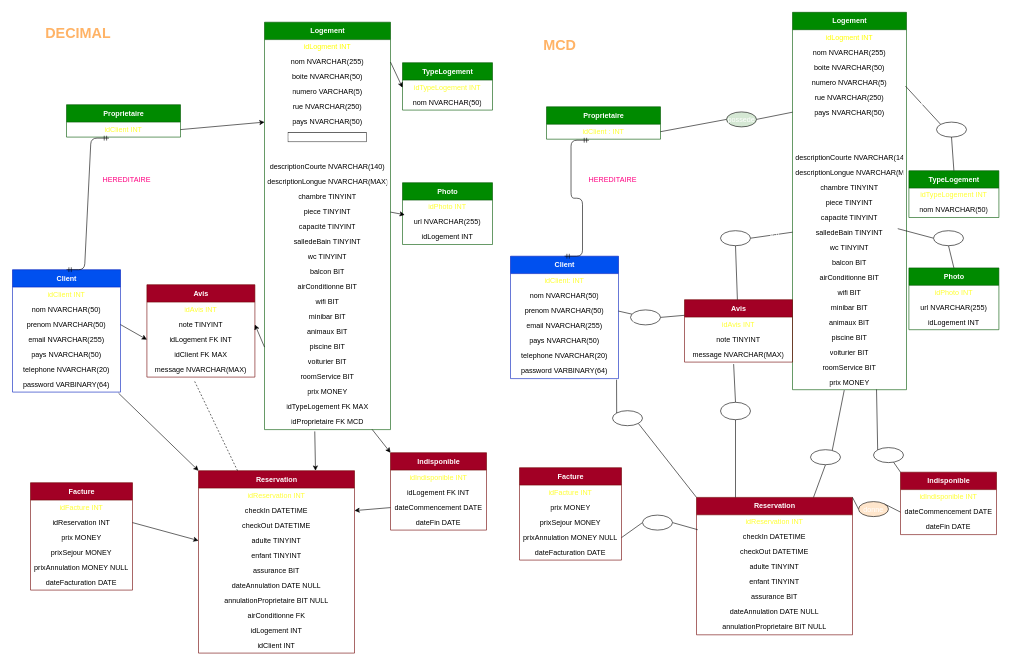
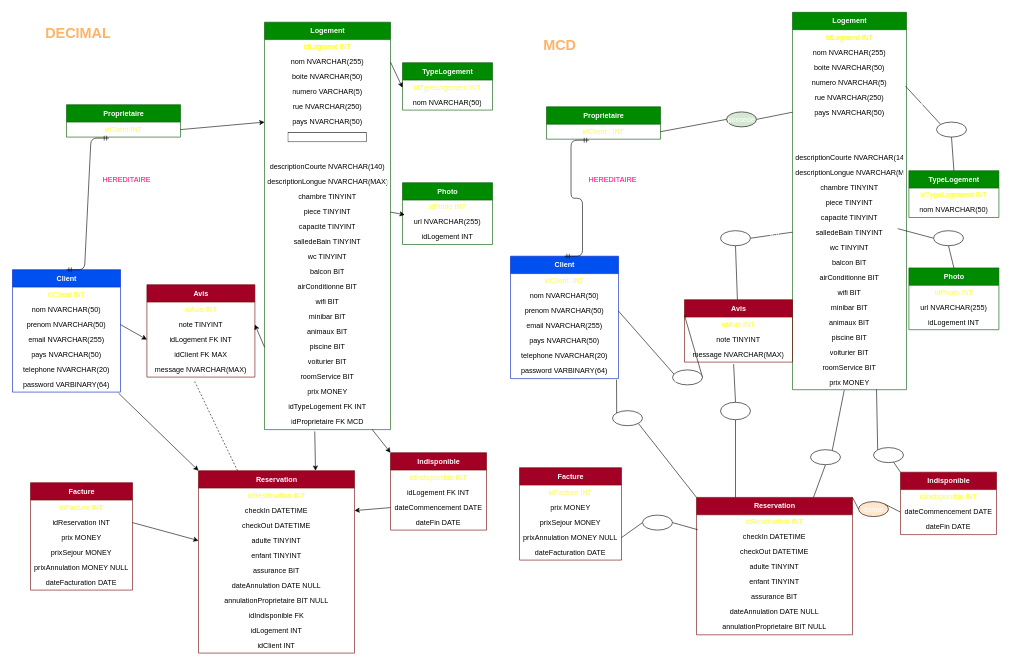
(645, 317) -> (687, 377)
(327, 407) -> (327, 407)
(276, 616) -> (276, 616)
